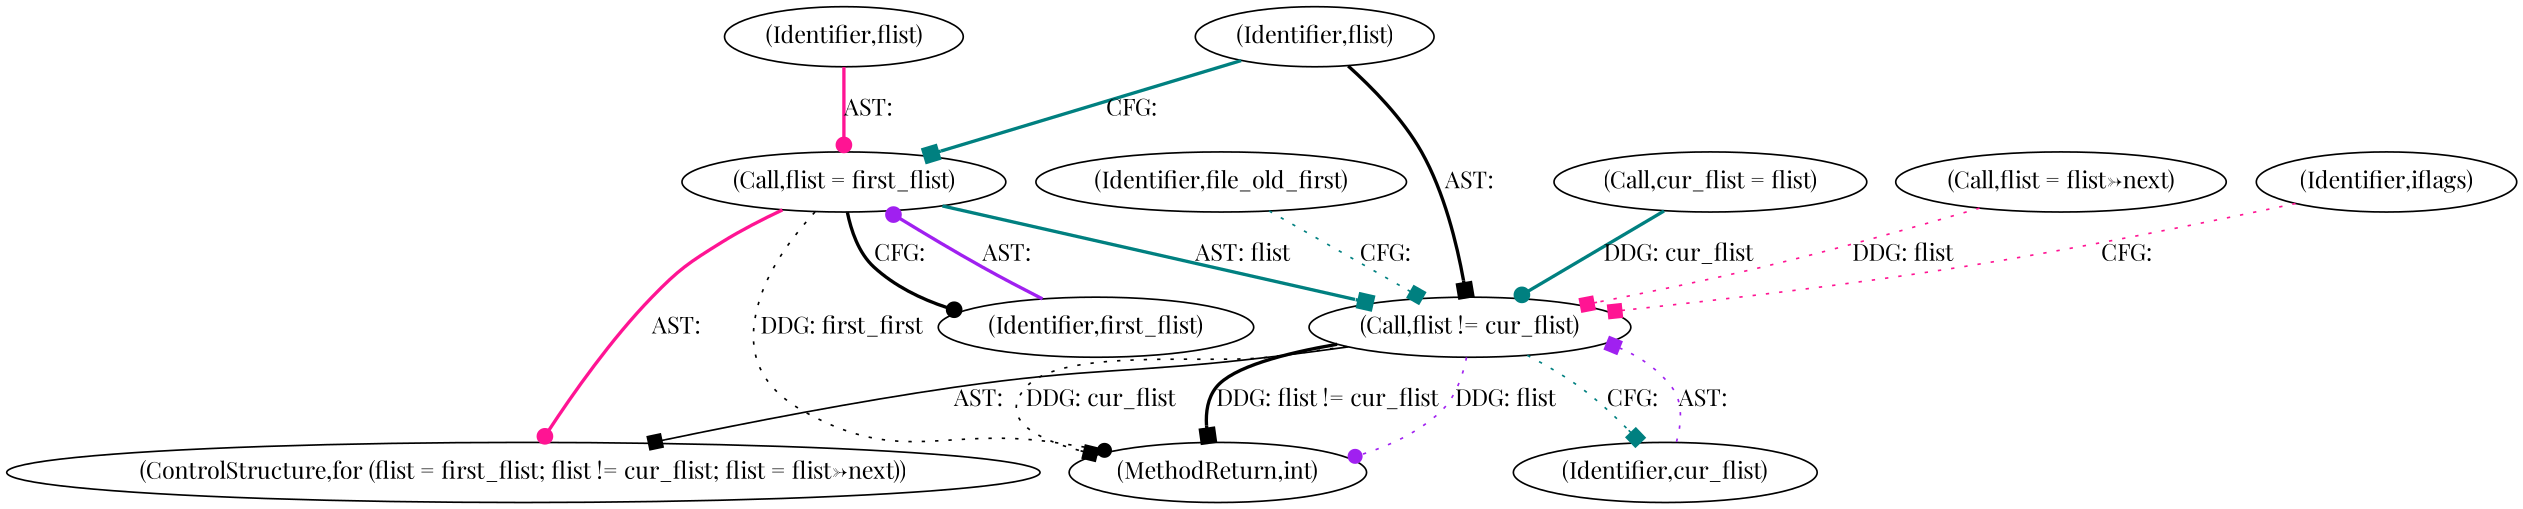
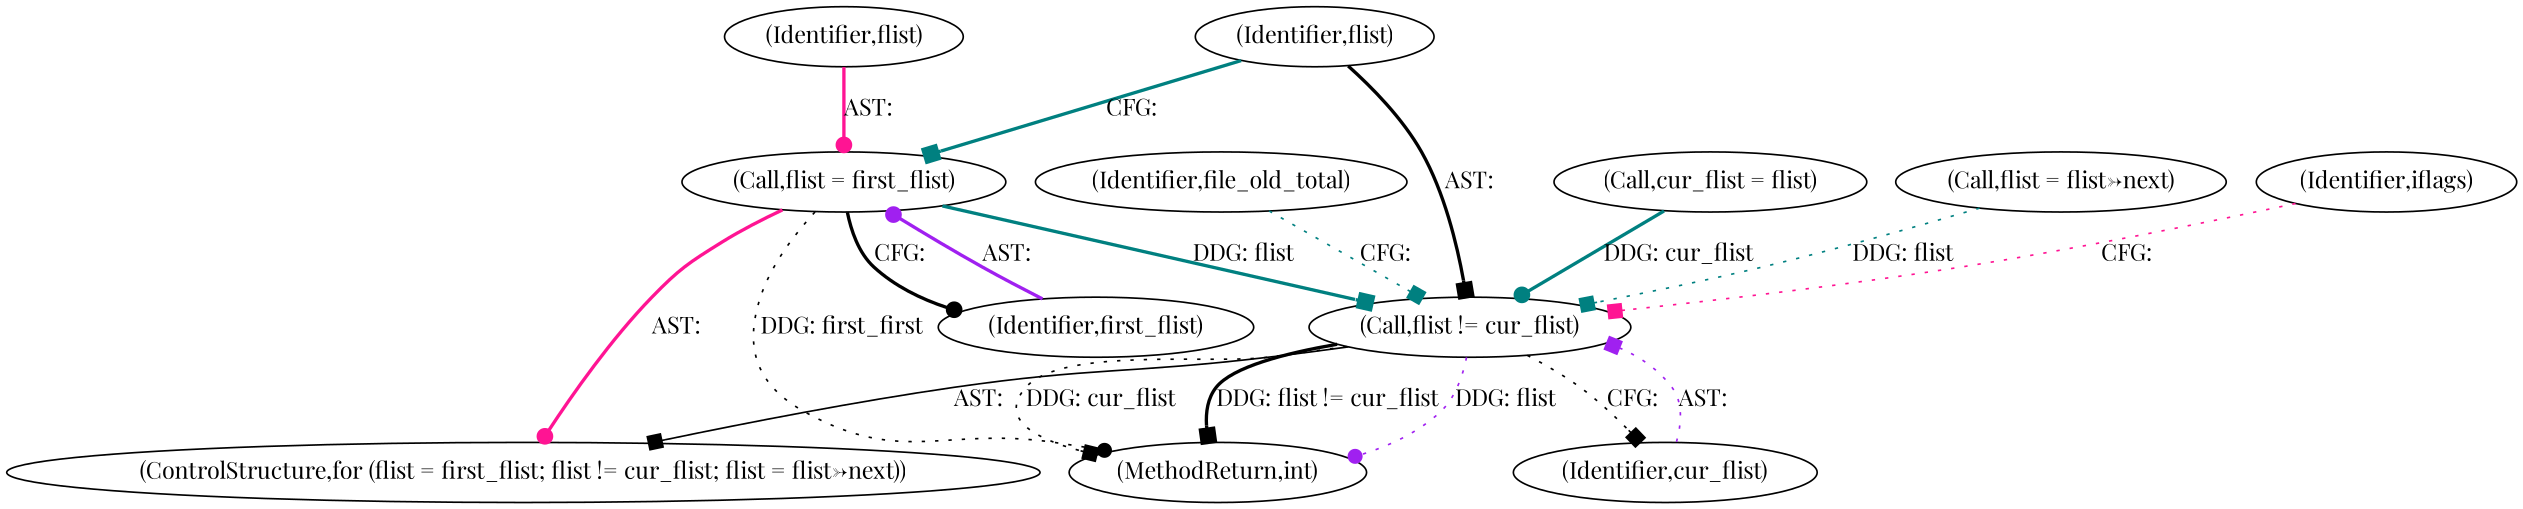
(1221, 182) -> (1221, 182)
(1244, 255) -> (1244, 255)
(1790, 260) -> (1790, 260)
(1581, 388) -> (1581, 388)
